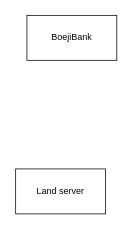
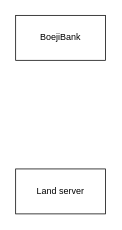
(72, 38) -> (60, 38)
